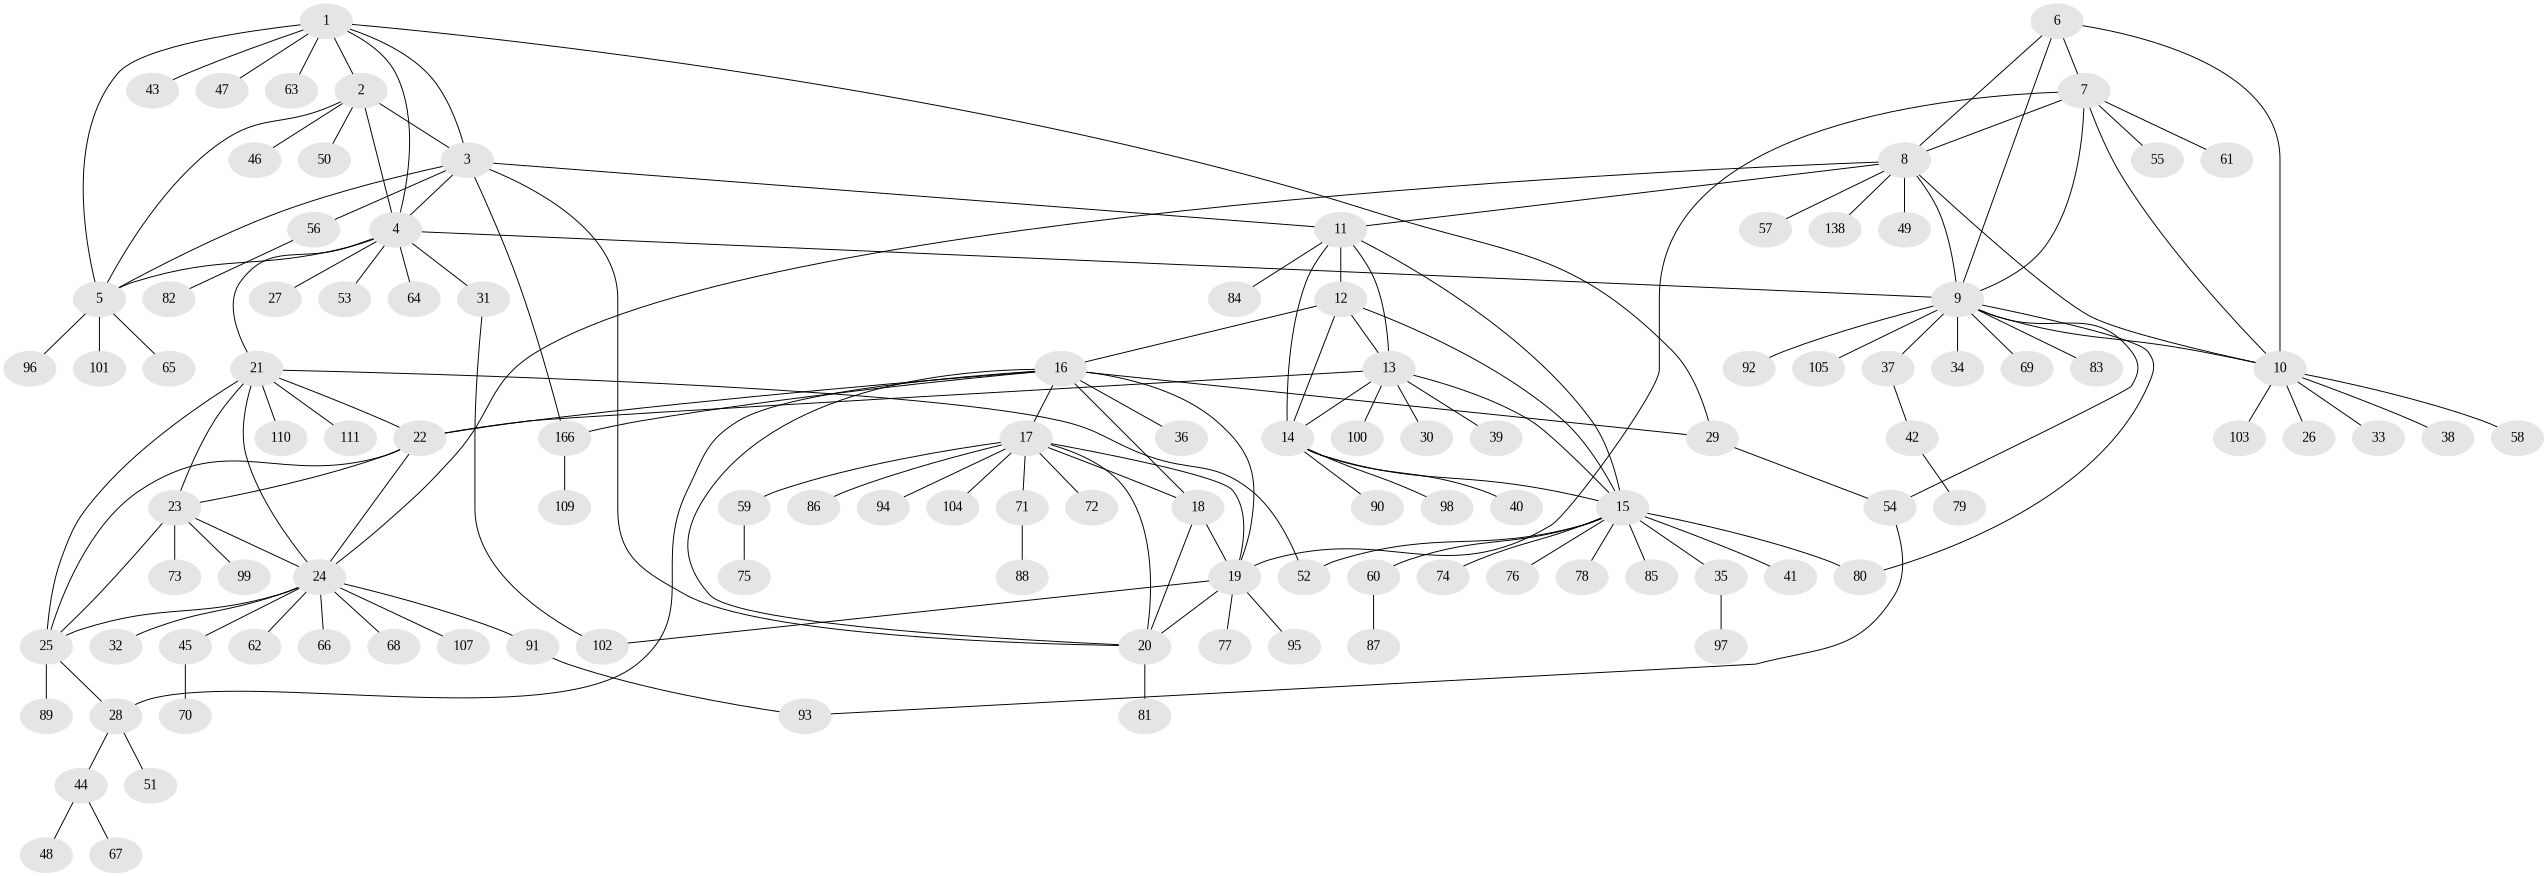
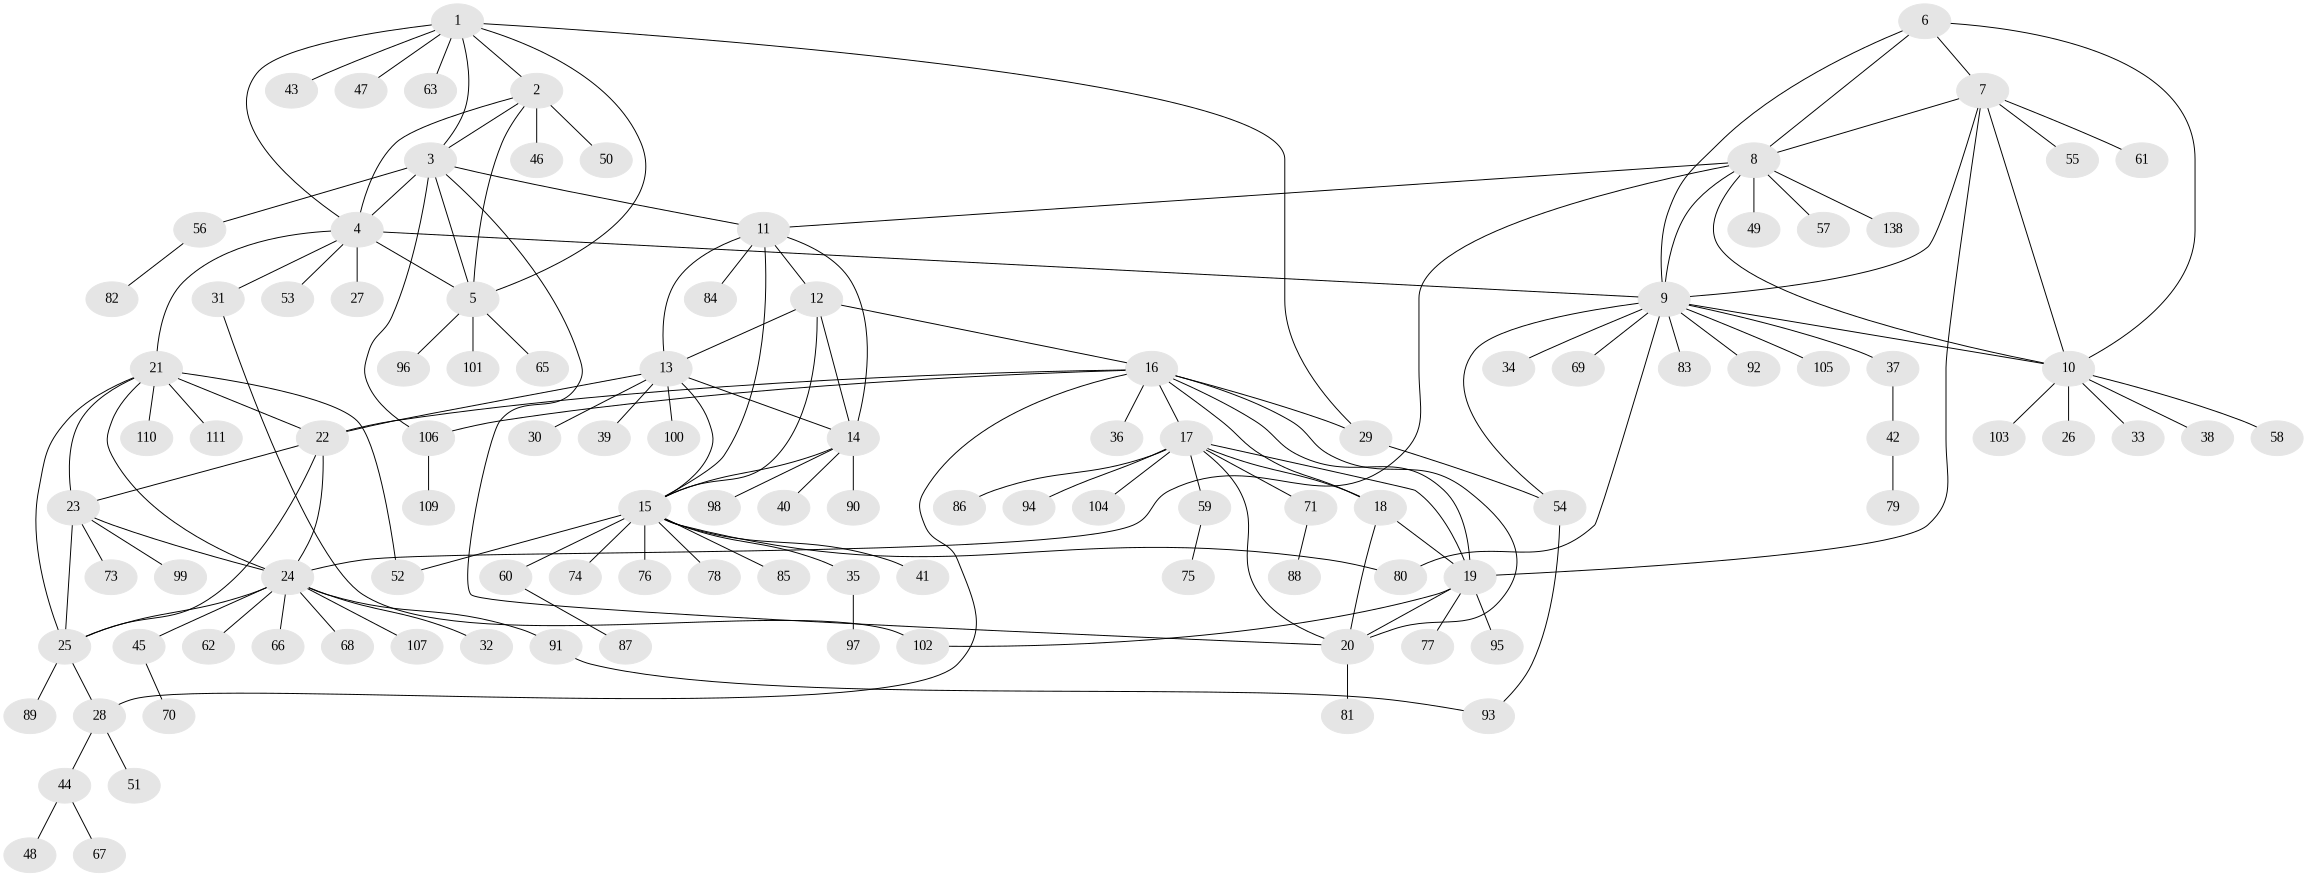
(414, 299) -> none
(565, 438) -> (429, 438)
(1092, 508) -> none
